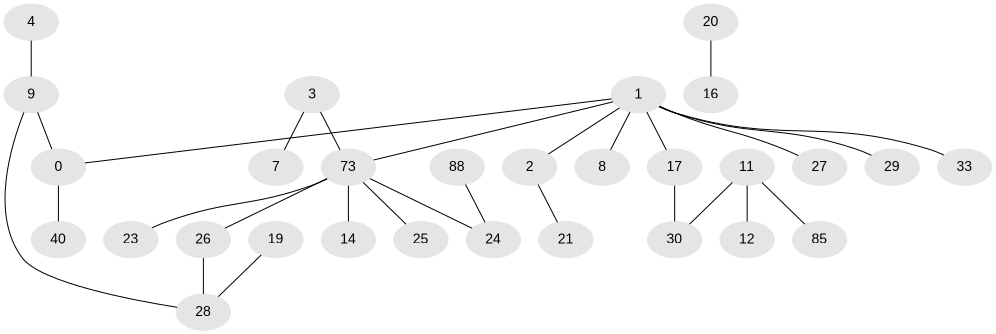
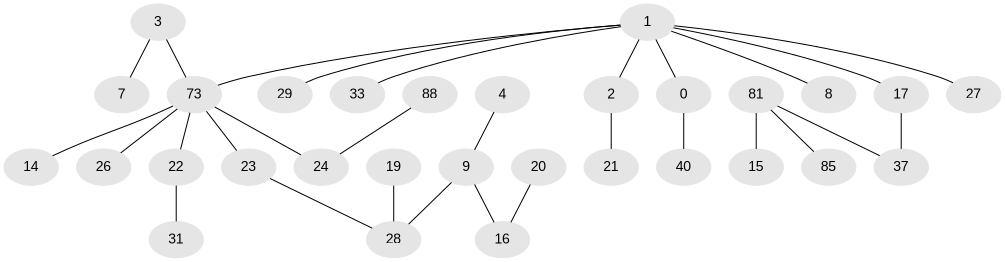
(45, 131) -> (484, 203)
(747, 167) -> (756, 95)
none -> (176, 240)
(421, 240) -> (176, 167)
(675, 240) -> (901, 167)
(747, 240) -> (756, 167)
(203, 276) -> (321, 203)
